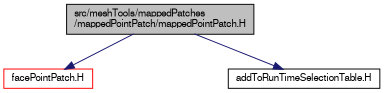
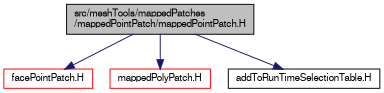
none -> (160, 79)
